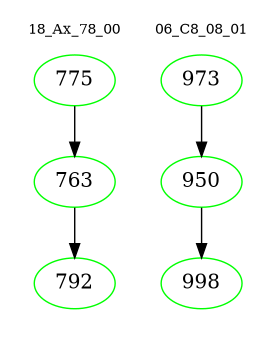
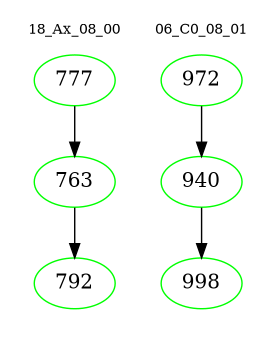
(75, 30) -> (75, 30)
(202, 30) -> (202, 30)
(75, 80) -> (75, 80)
(202, 80) -> (202, 80)
(202, 182) -> (202, 182)
